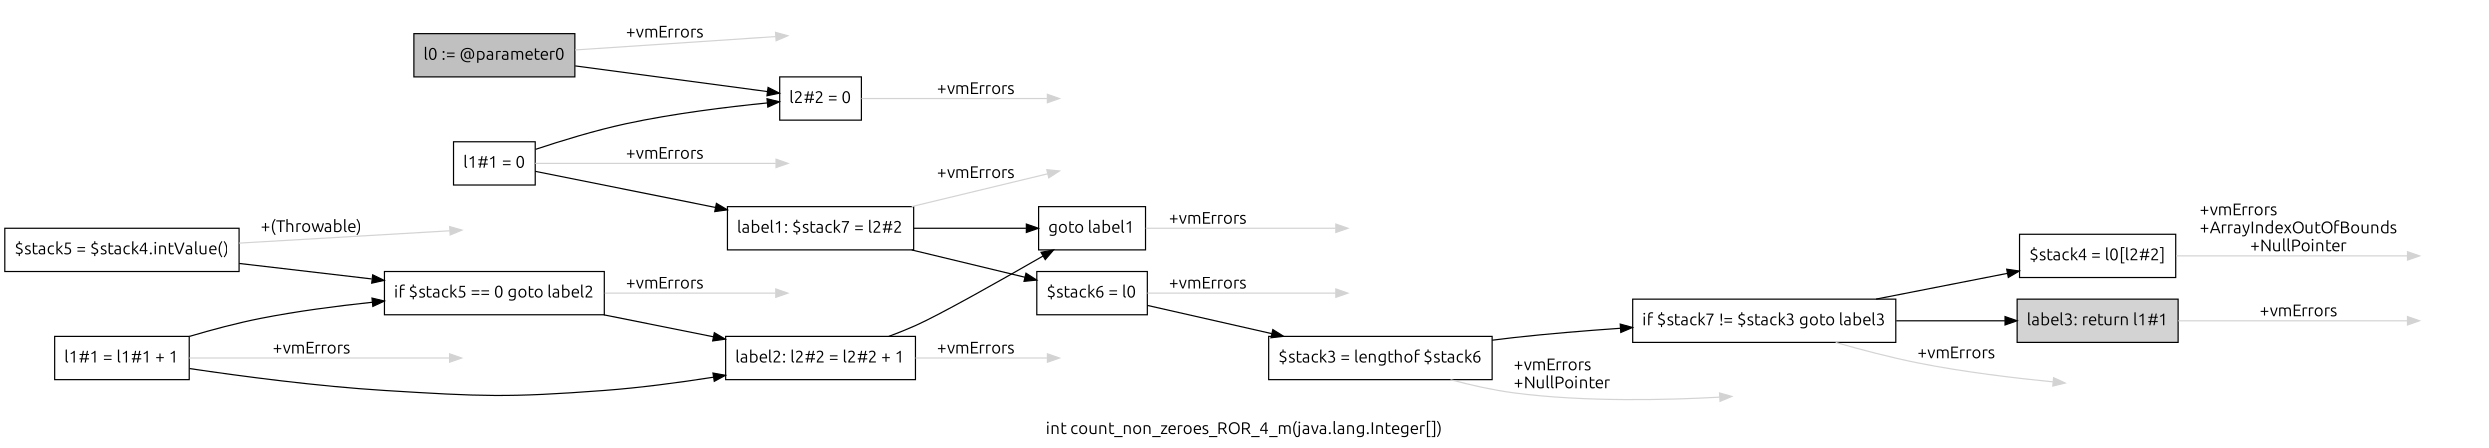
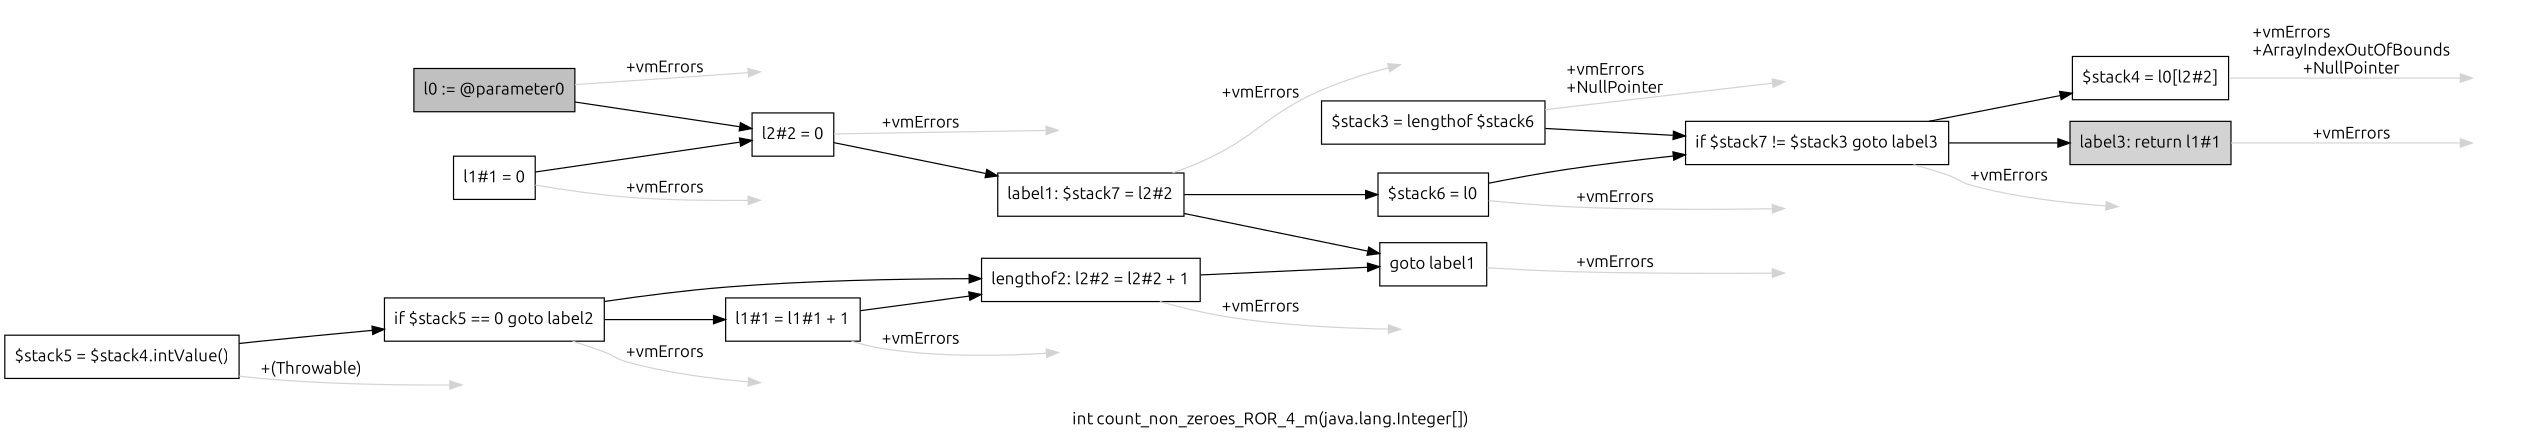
(625, 189) -> (910, 158)
(280, 315) -> (659, 320)
(1210, 320) -> (1581, 167)
(821, 358) -> (1091, 280)
